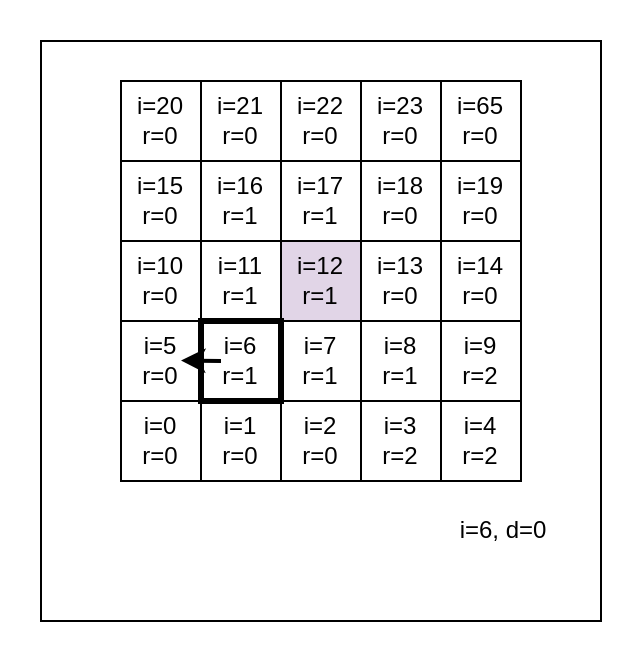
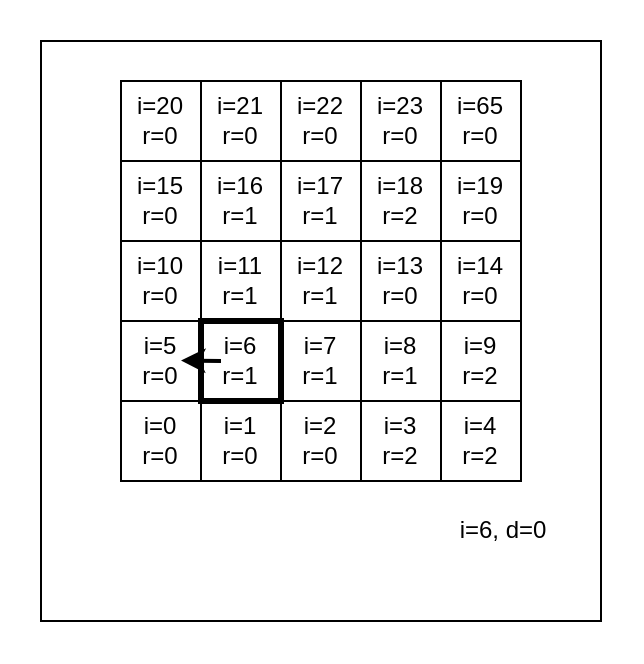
(401, 201) -> (401, 201)
(321, 281) -> (321, 281)
